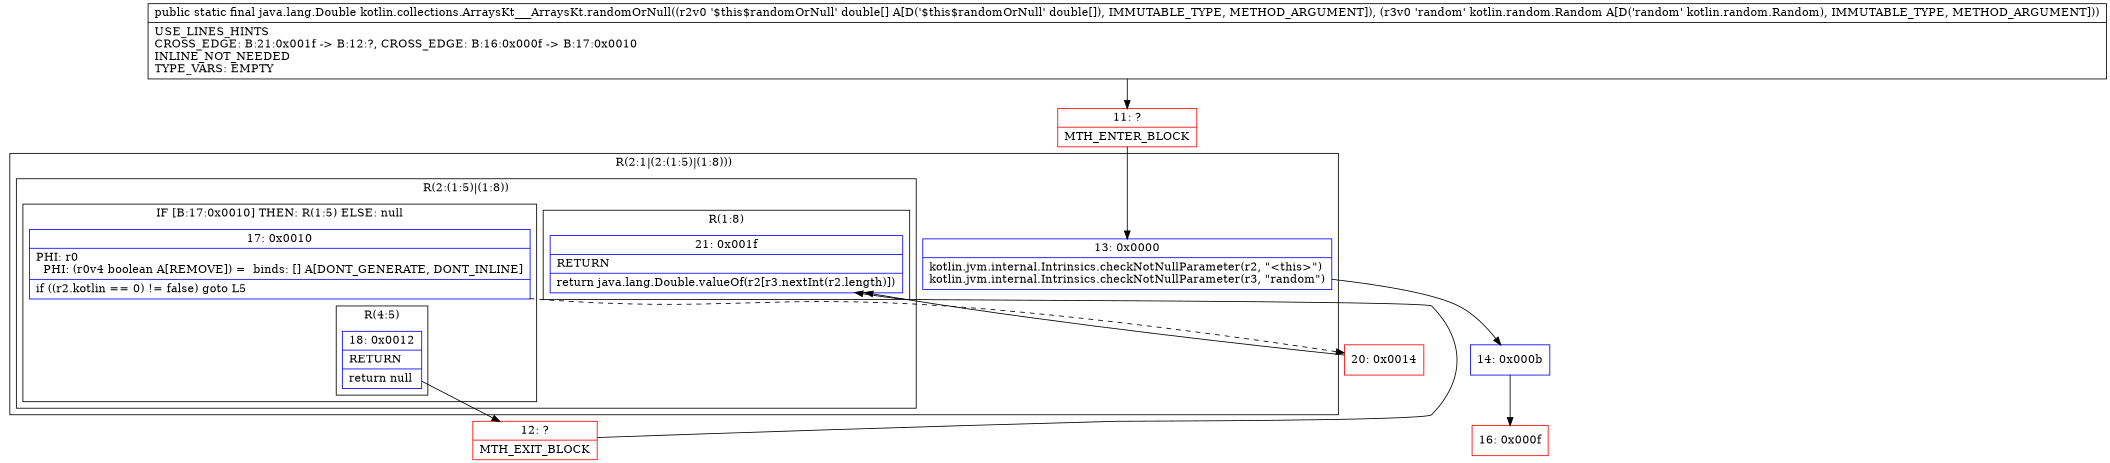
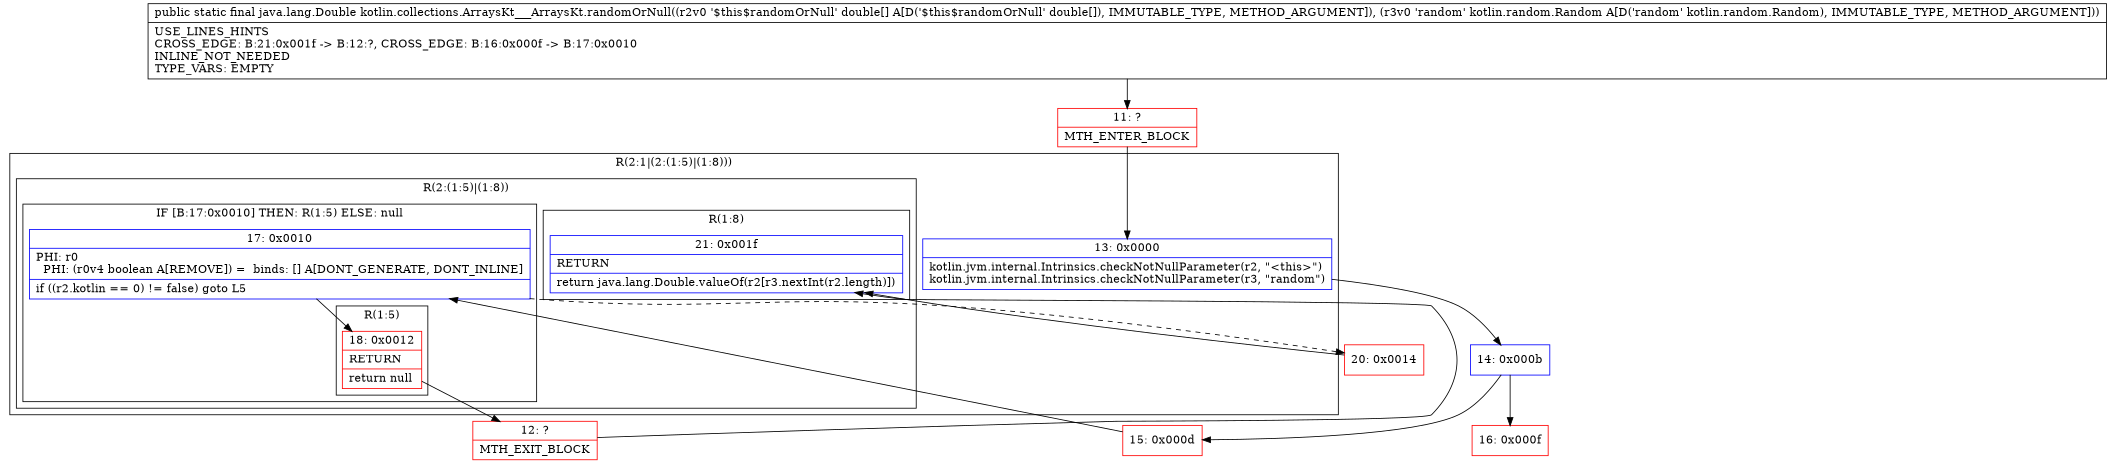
none -> (331, 312)
(382, 315) -> (382, 315)
(382, 360) -> (382, 360)
none -> (1162, 441)
